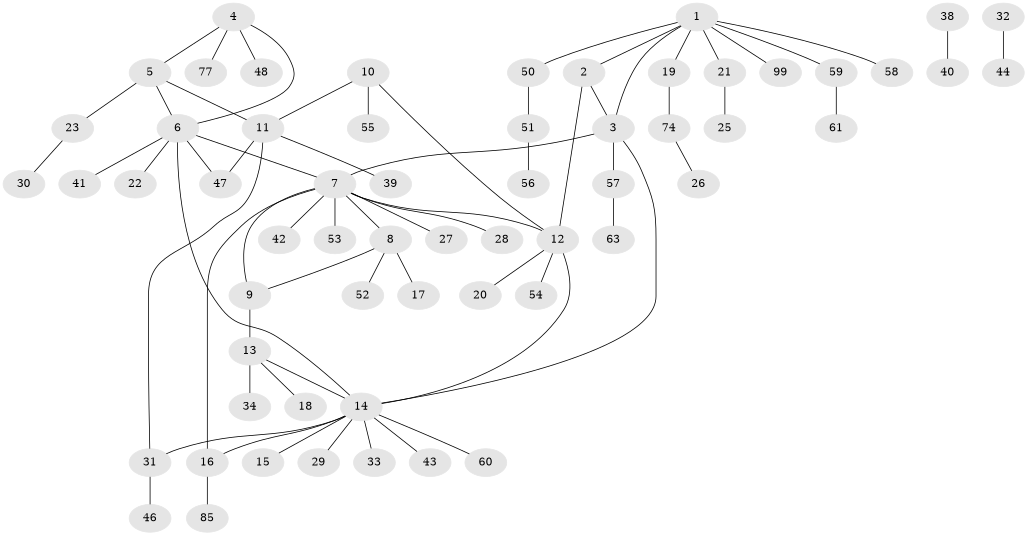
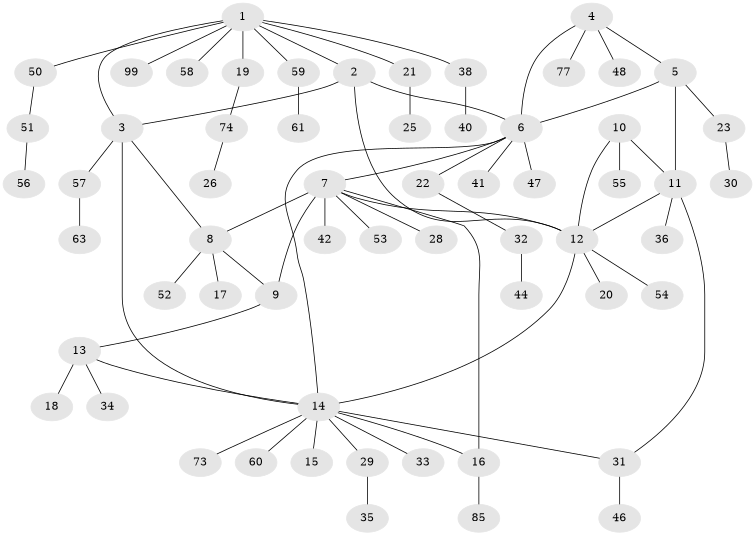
none -> (358, 37)
none -> (438, 101)
(472, 152) -> (166, 184)
(242, 156) -> (626, 212)
(391, 184) -> (662, 240)
none -> (462, 206)
(446, 240) -> none
(430, 463) -> (200, 463)
none -> (367, 518)
